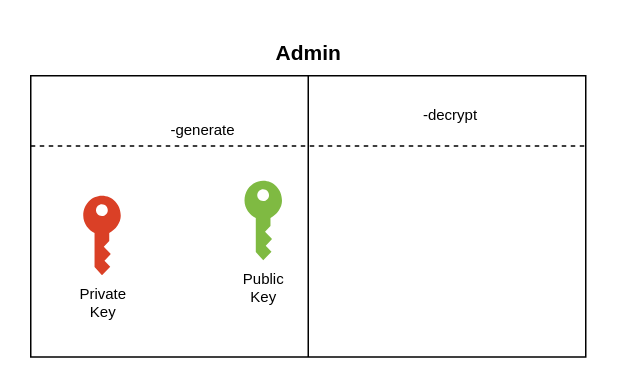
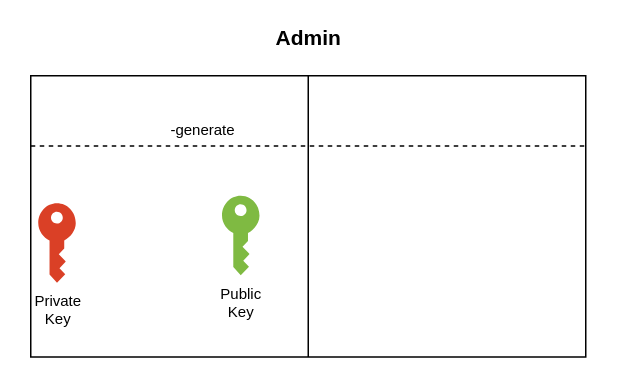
(308, 53) -> (308, 38)
(451, 113) -> none
(263, 221) -> (241, 236)
(102, 236) -> (57, 243)
